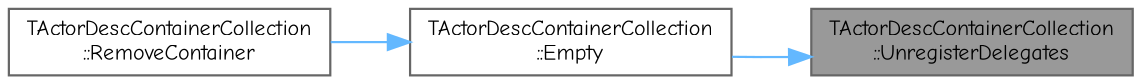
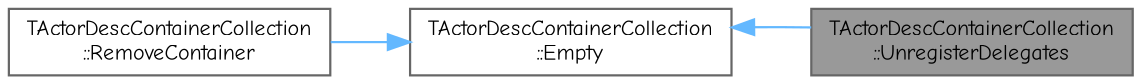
(760, 57) -> (783, 27)
